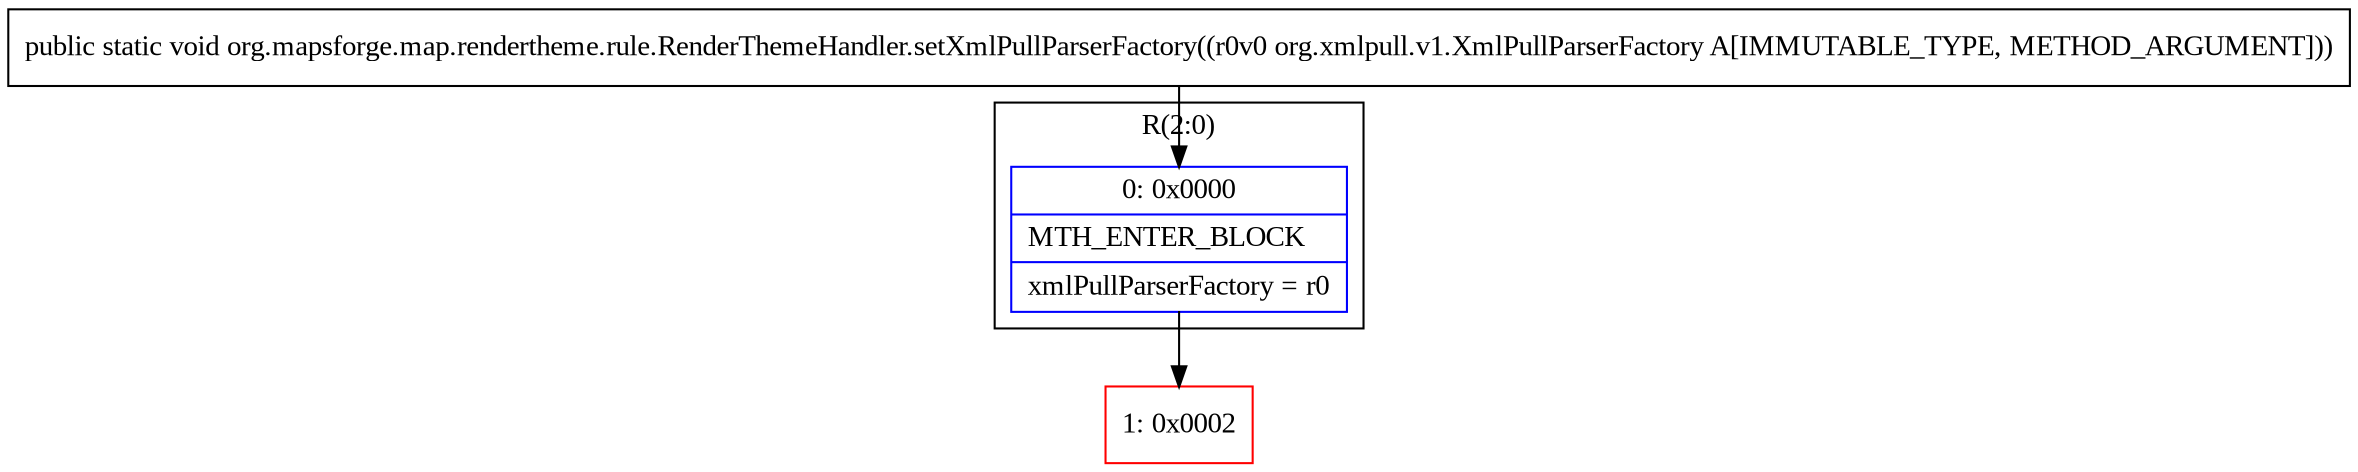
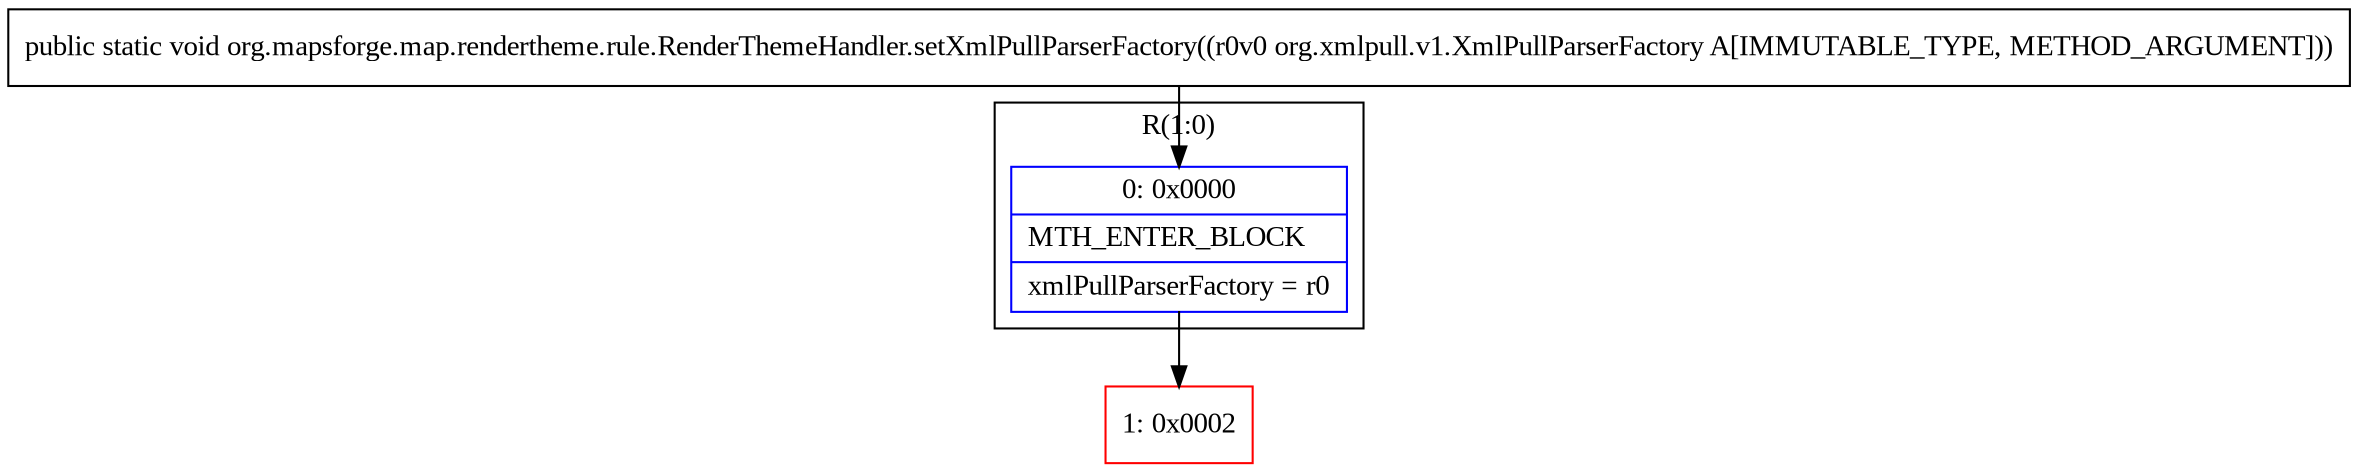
(1179, 126) -> (1179, 126)
